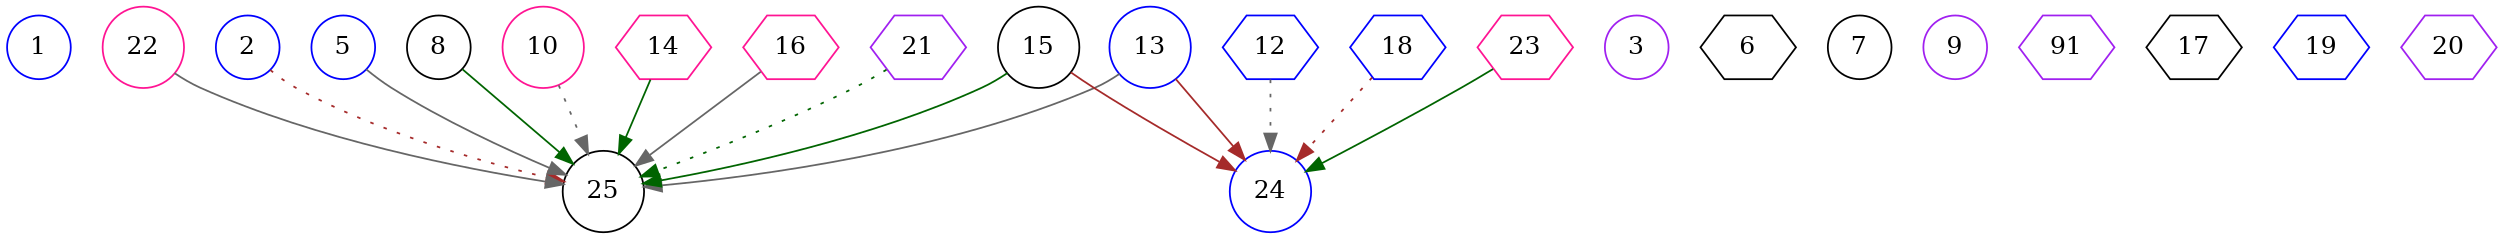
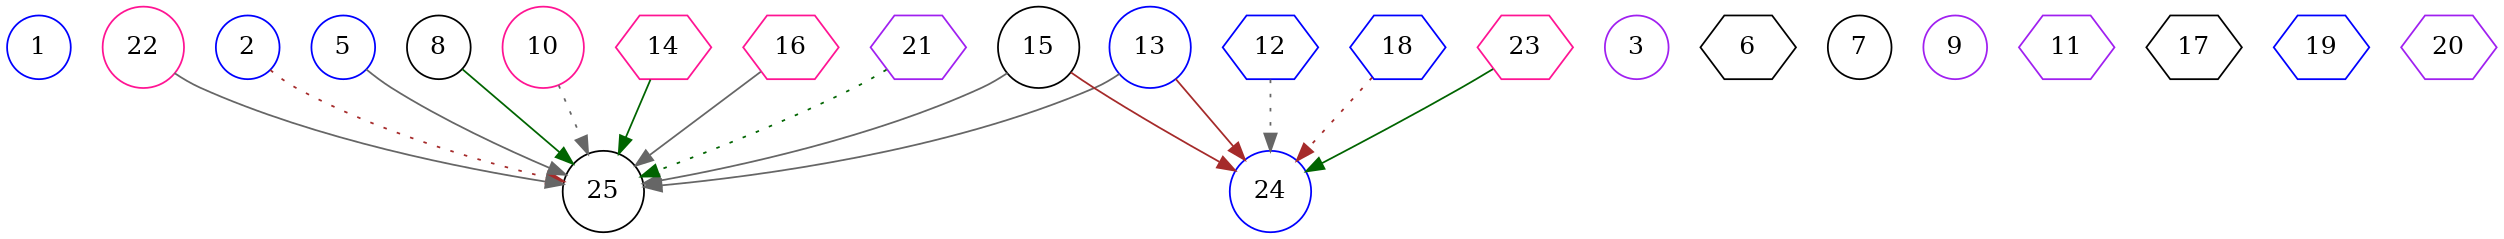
(2067, 47) -> (2067, 47)
(838, 139) -> (838, 139)
